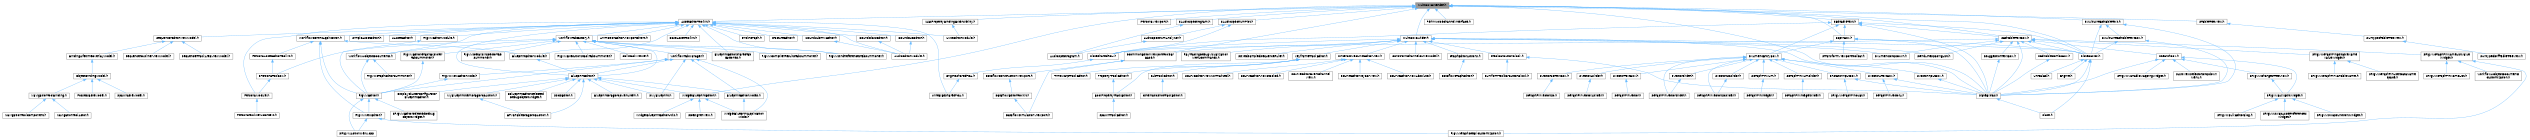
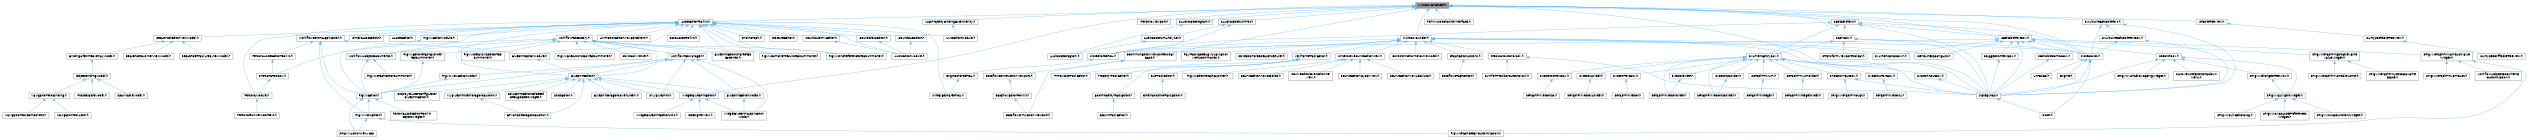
none -> (736, 44)
(1208, 76) -> (1208, 76)
(1114, 87) -> none
(1936, 87) -> (1864, 62)
(414, 116) -> (414, 116)
